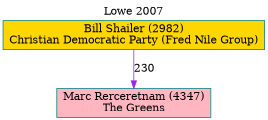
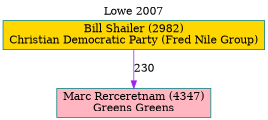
(134, 103) -> (134, 103)
